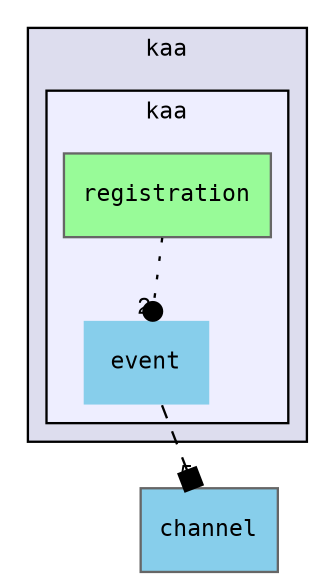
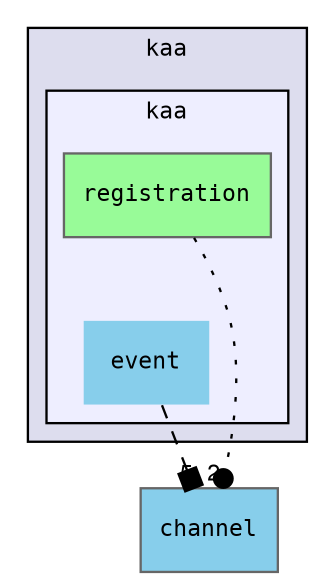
(158, 270) -> (235, 349)
